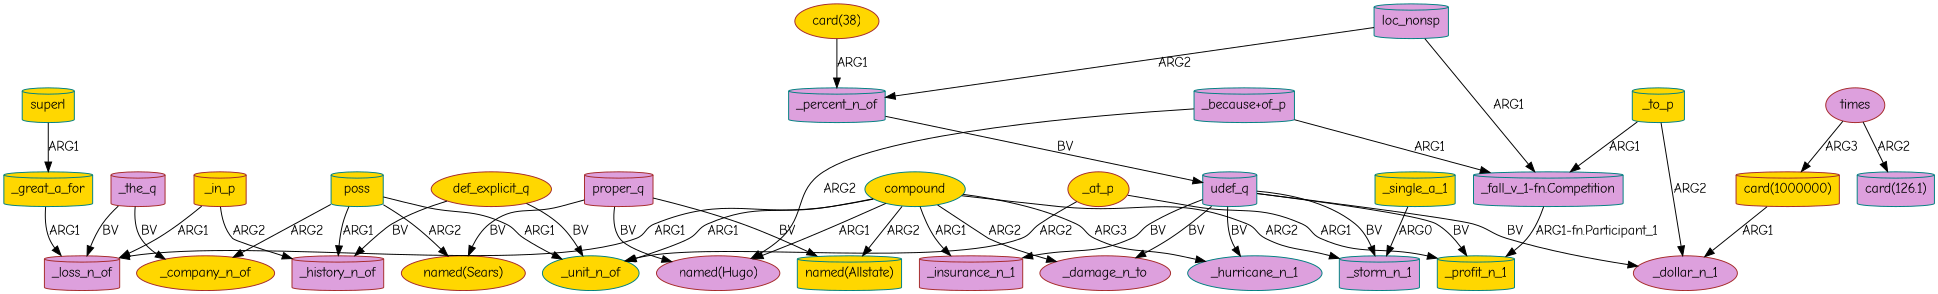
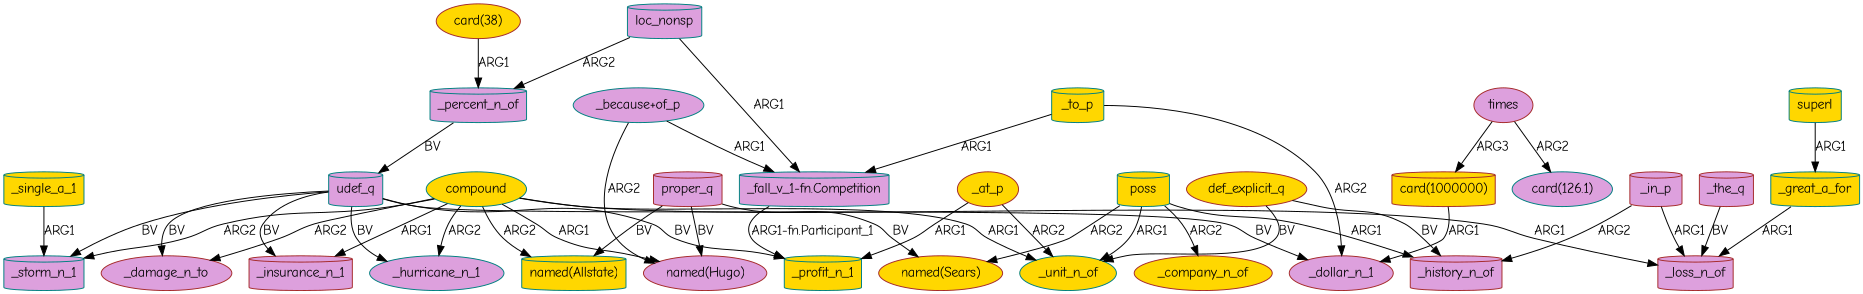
(1244, 105) -> (639, 105)
(220, 189) -> (1656, 189)
(1896, 189) -> (1562, 189)
(1111, 231) -> (465, 231)
(1416, 231) -> (59, 231)
(138, 234) -> none
